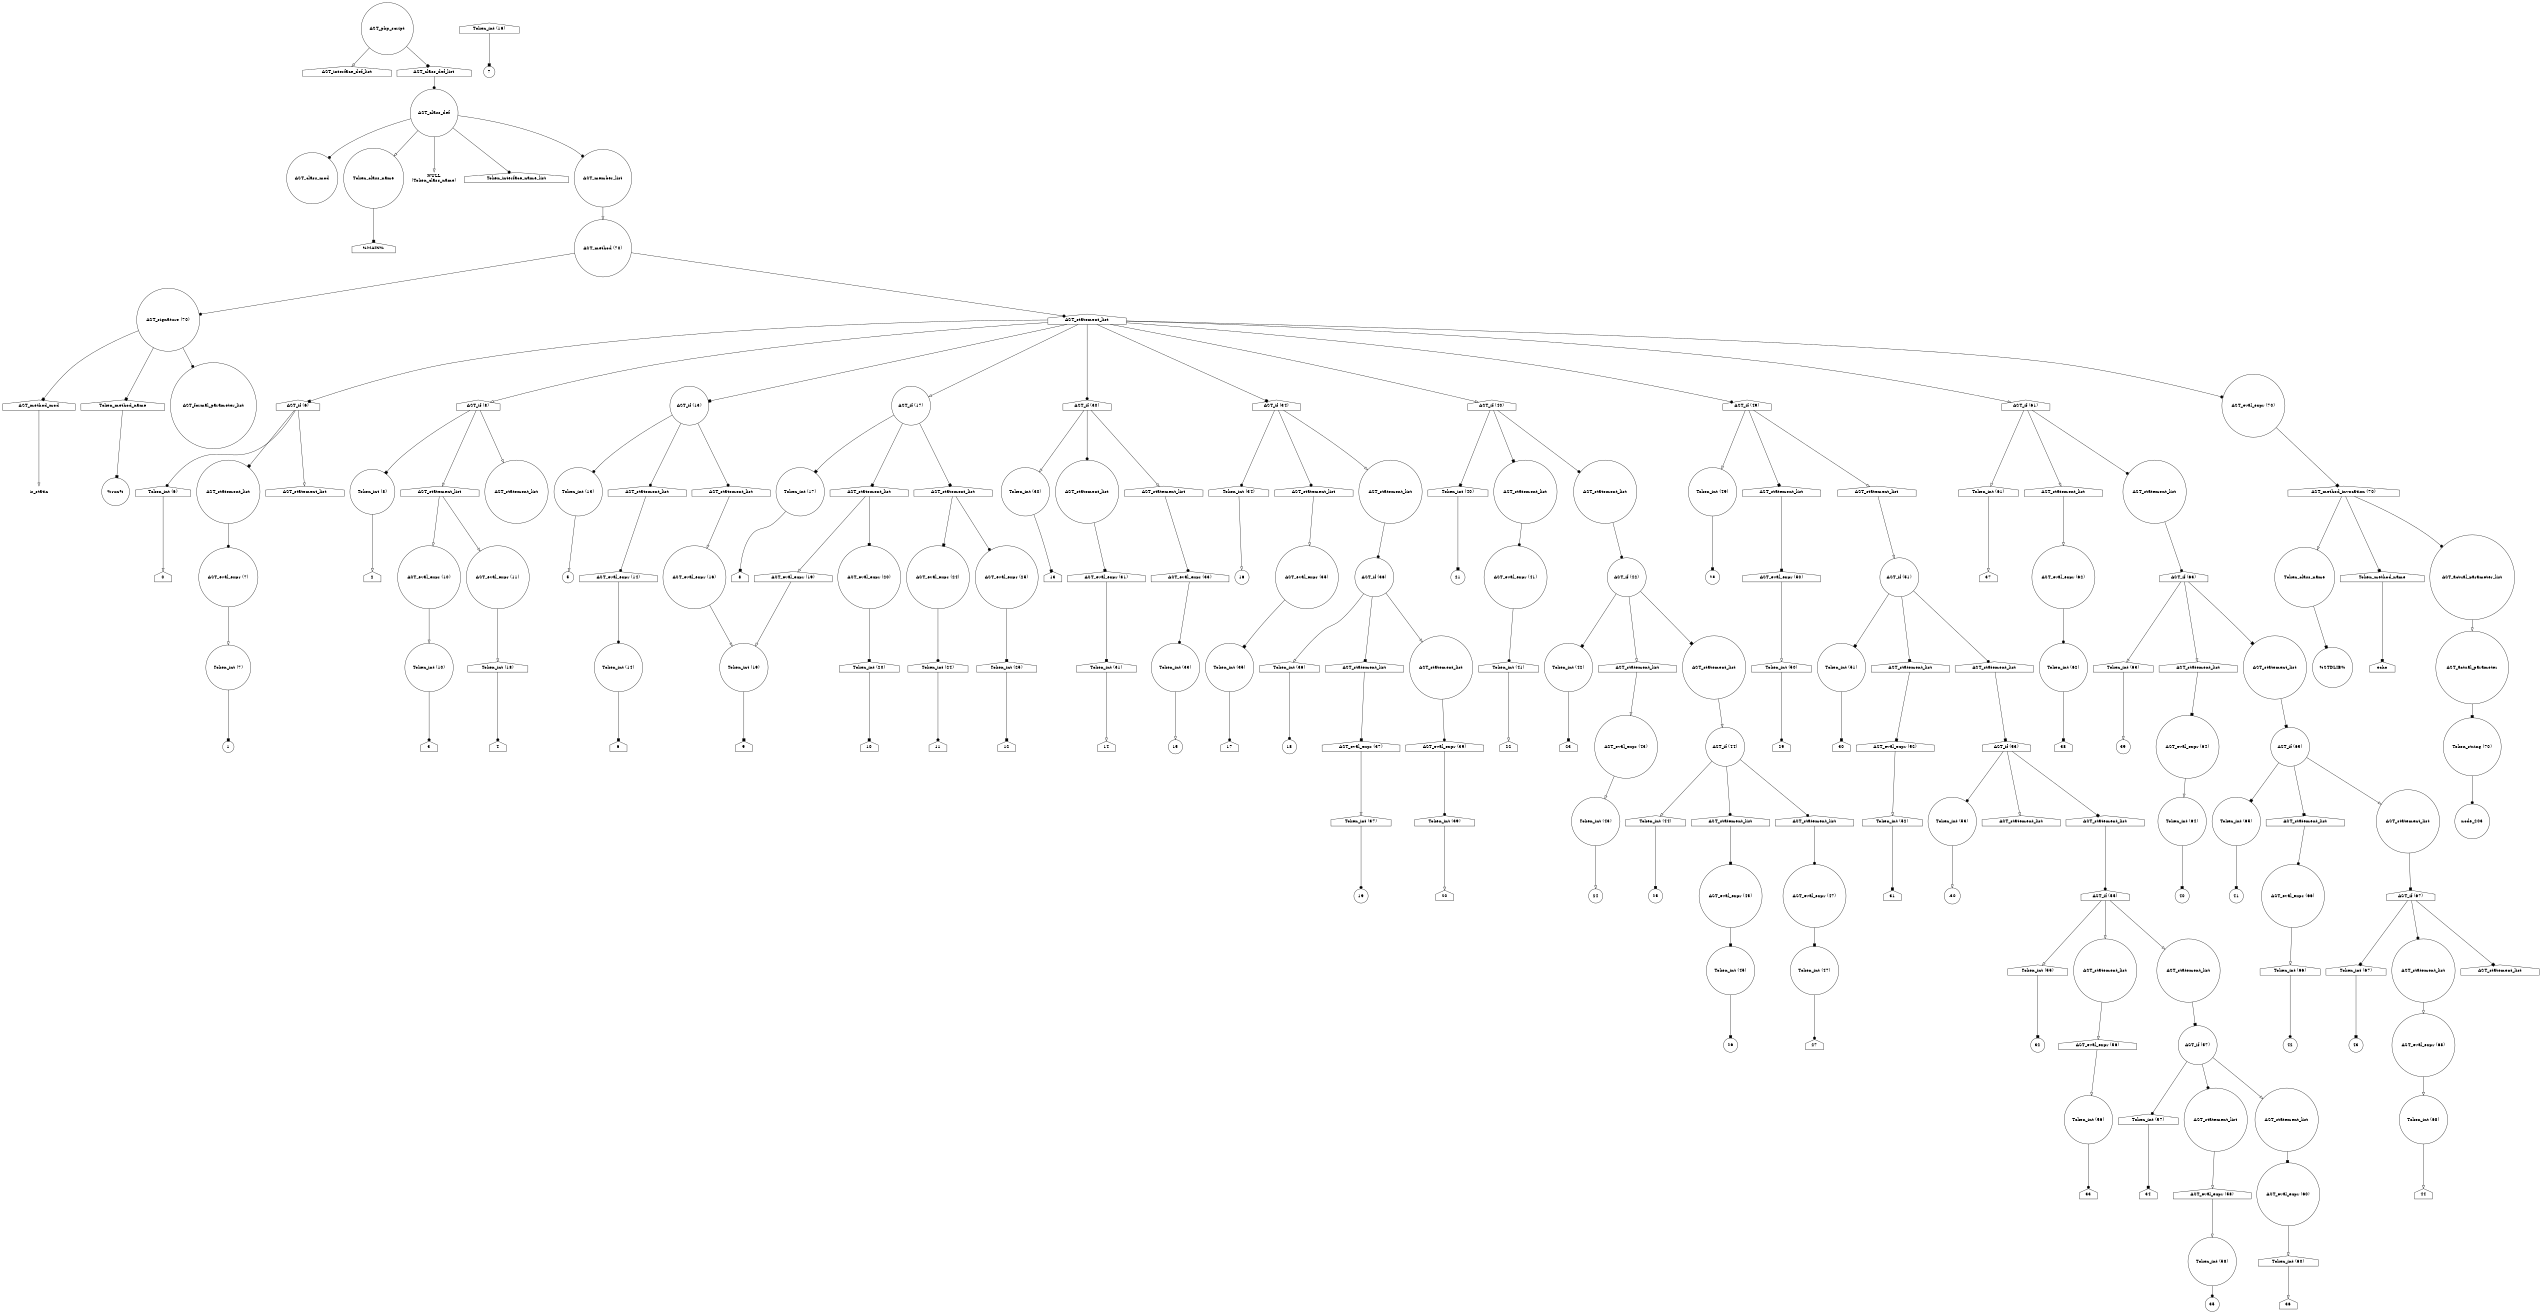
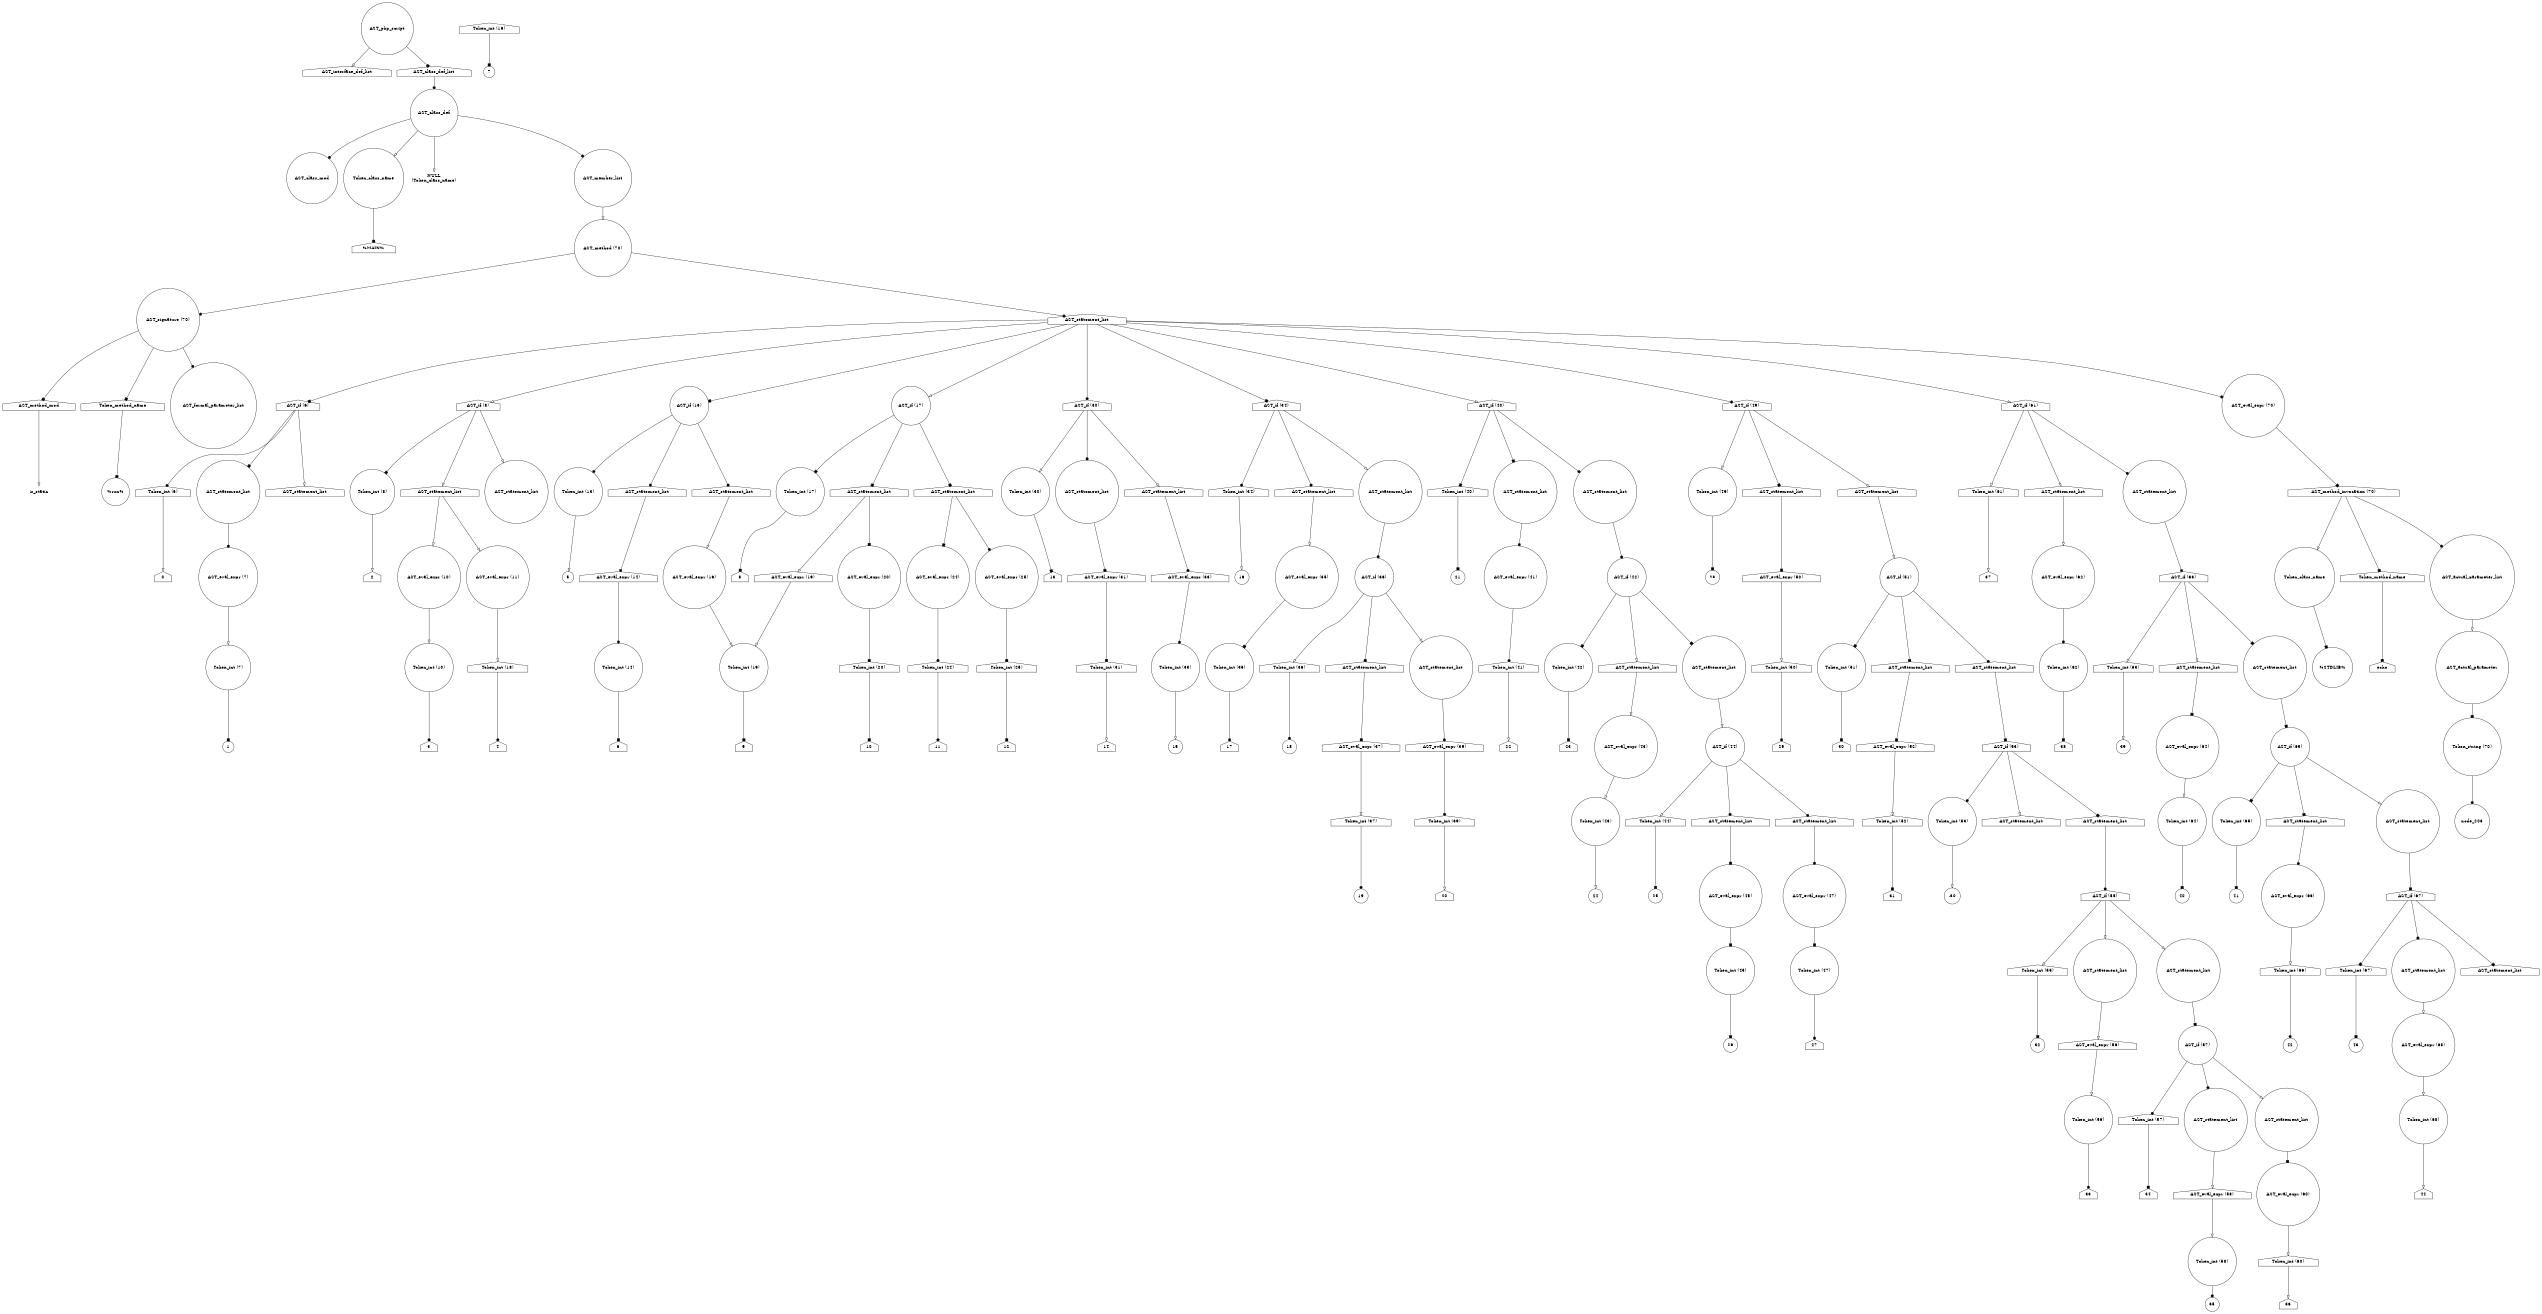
(516, 178) -> none
